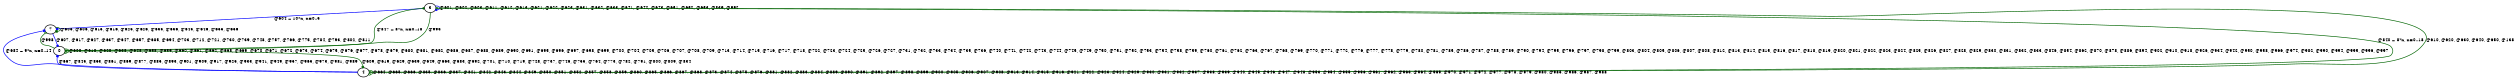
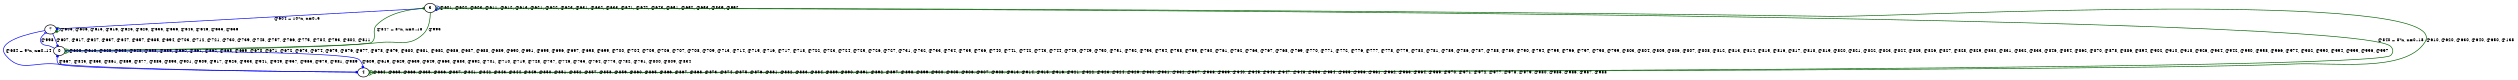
(43, 44) -> (43, 44)
(216, 52) -> (216, 52)
(53, 64) -> (51, 64)
